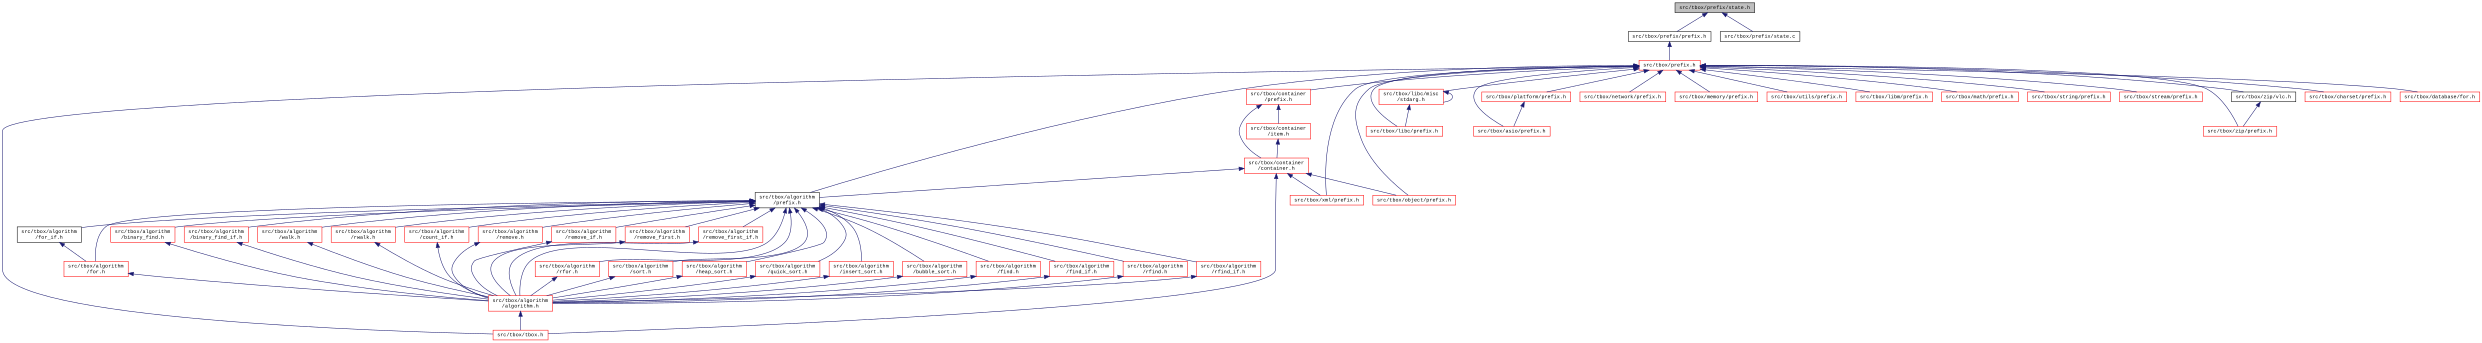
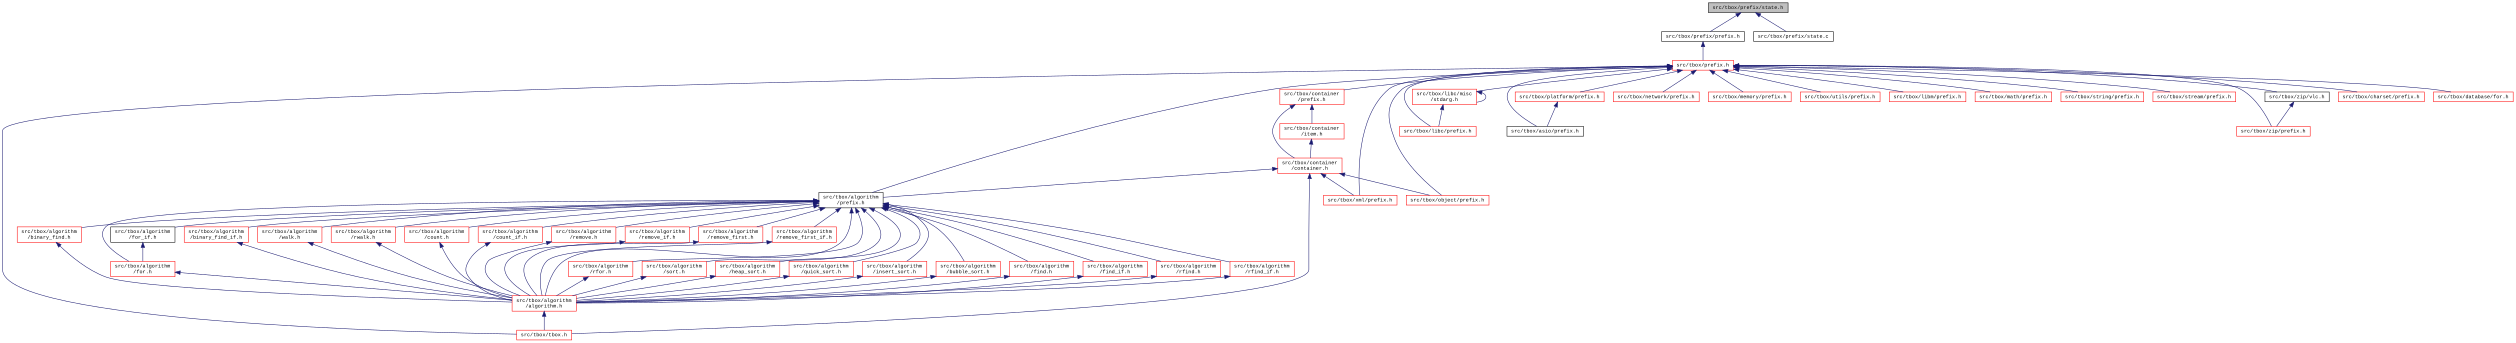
(1512, 131) -> (1545, 131)
none -> (437, 235)
